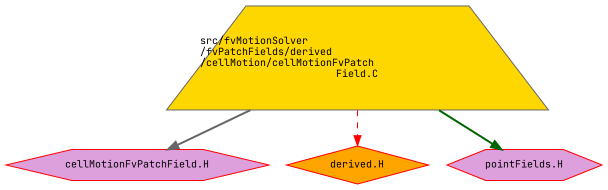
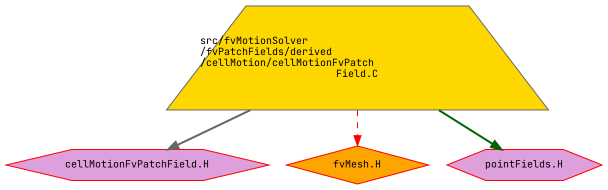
(358, 165) -> (358, 165)
